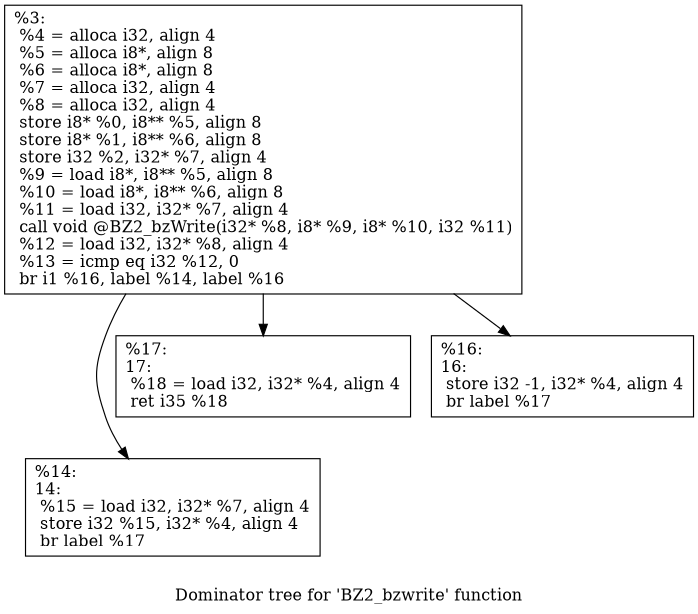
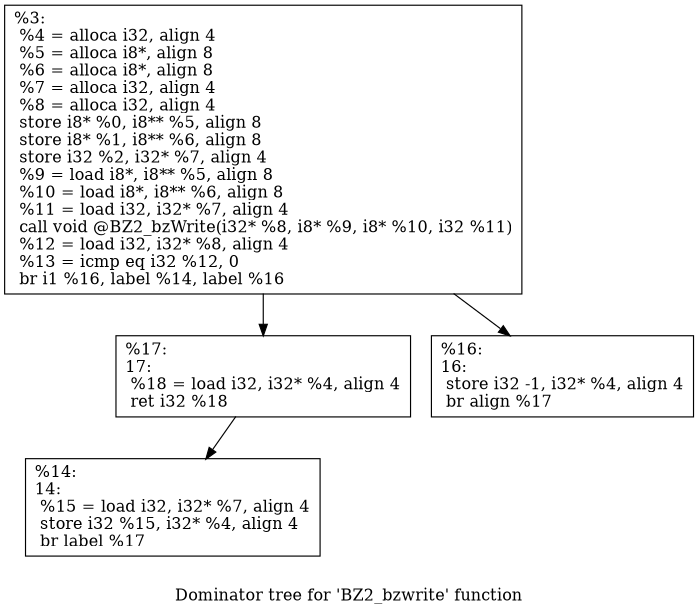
(97, 371) -> (224, 433)
(177, 402) -> (177, 402)
(496, 402) -> (497, 402)
